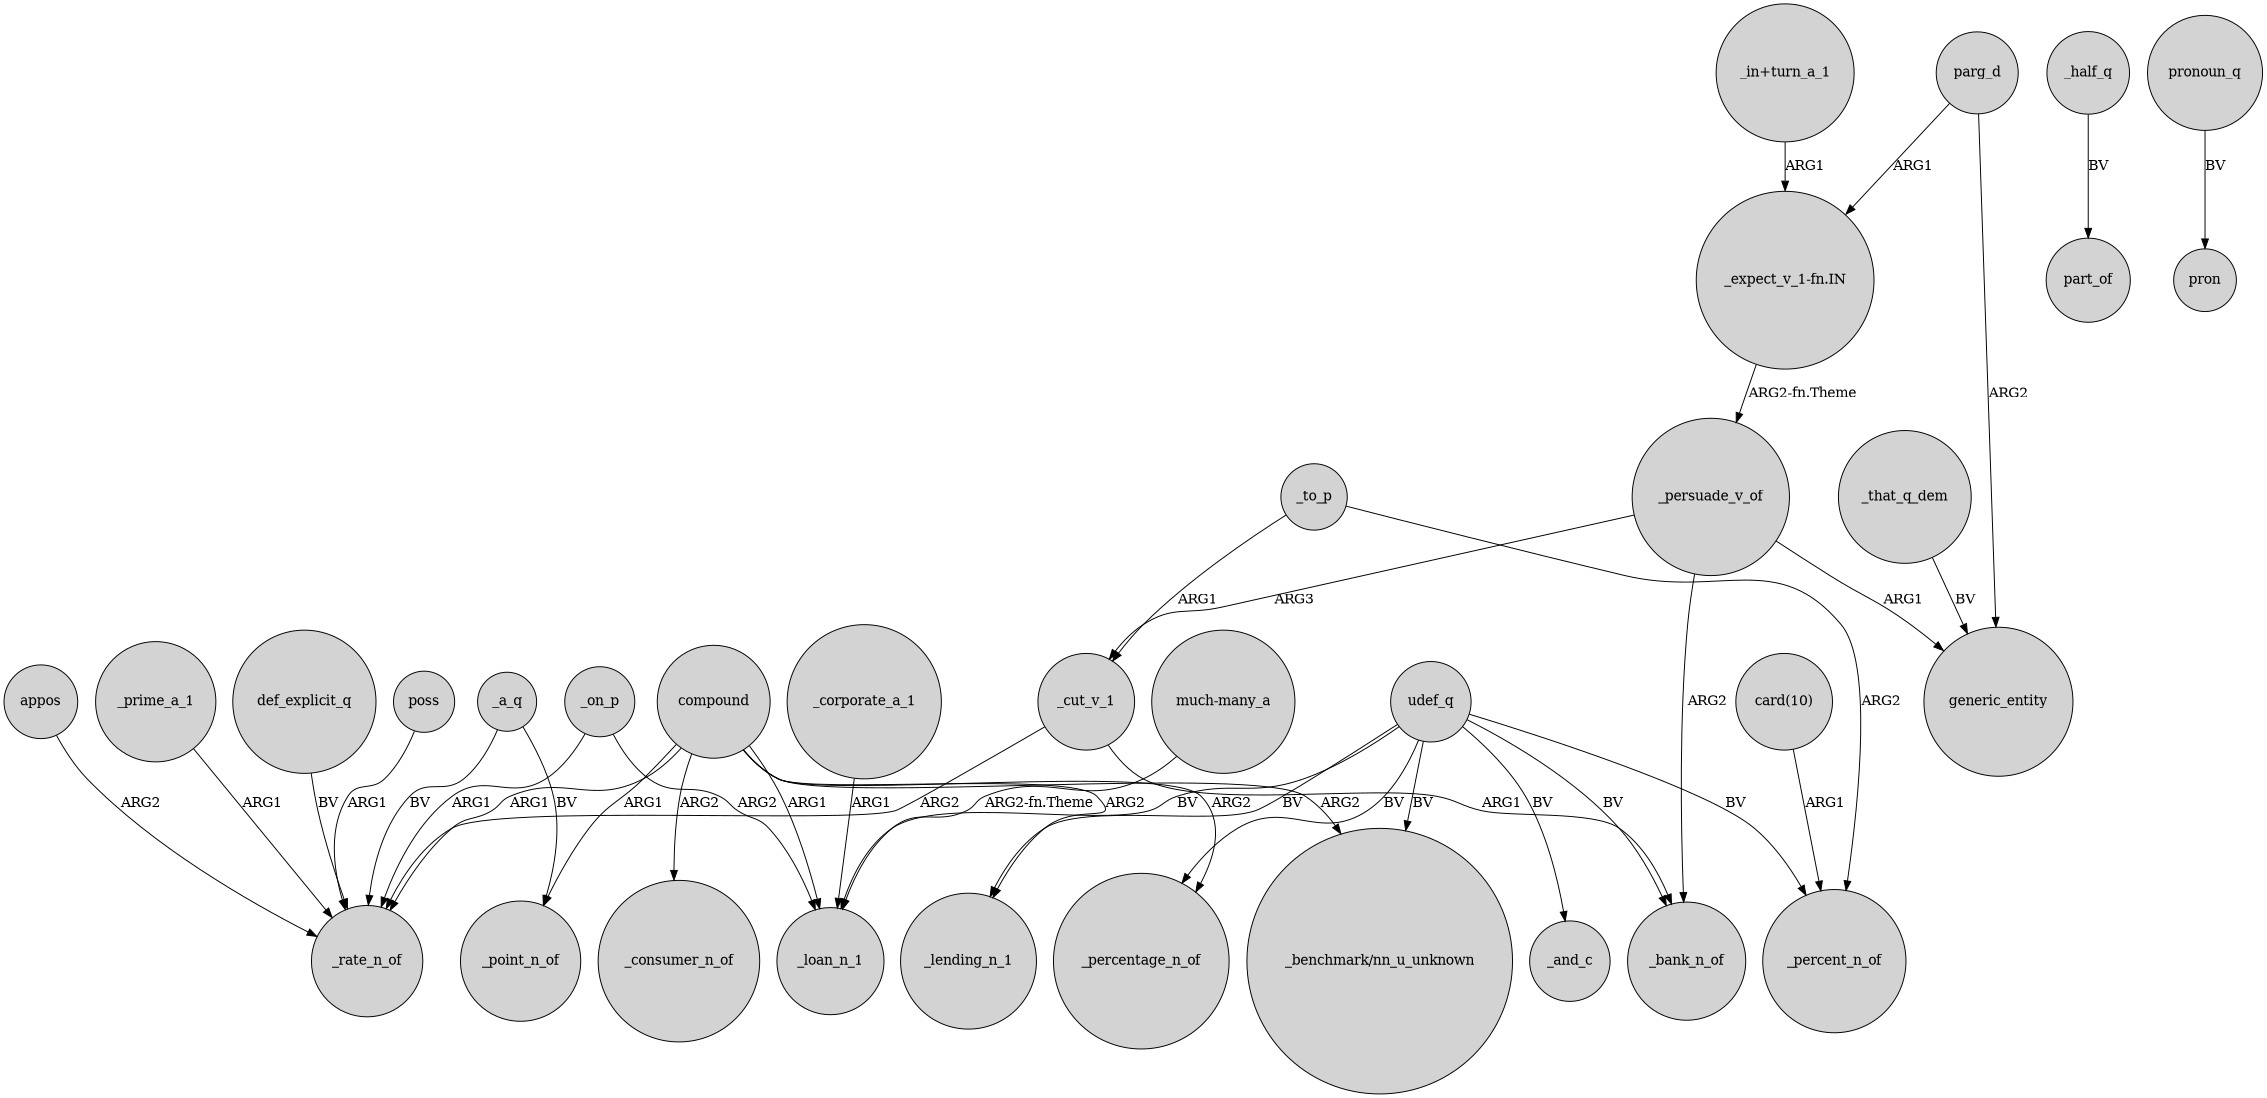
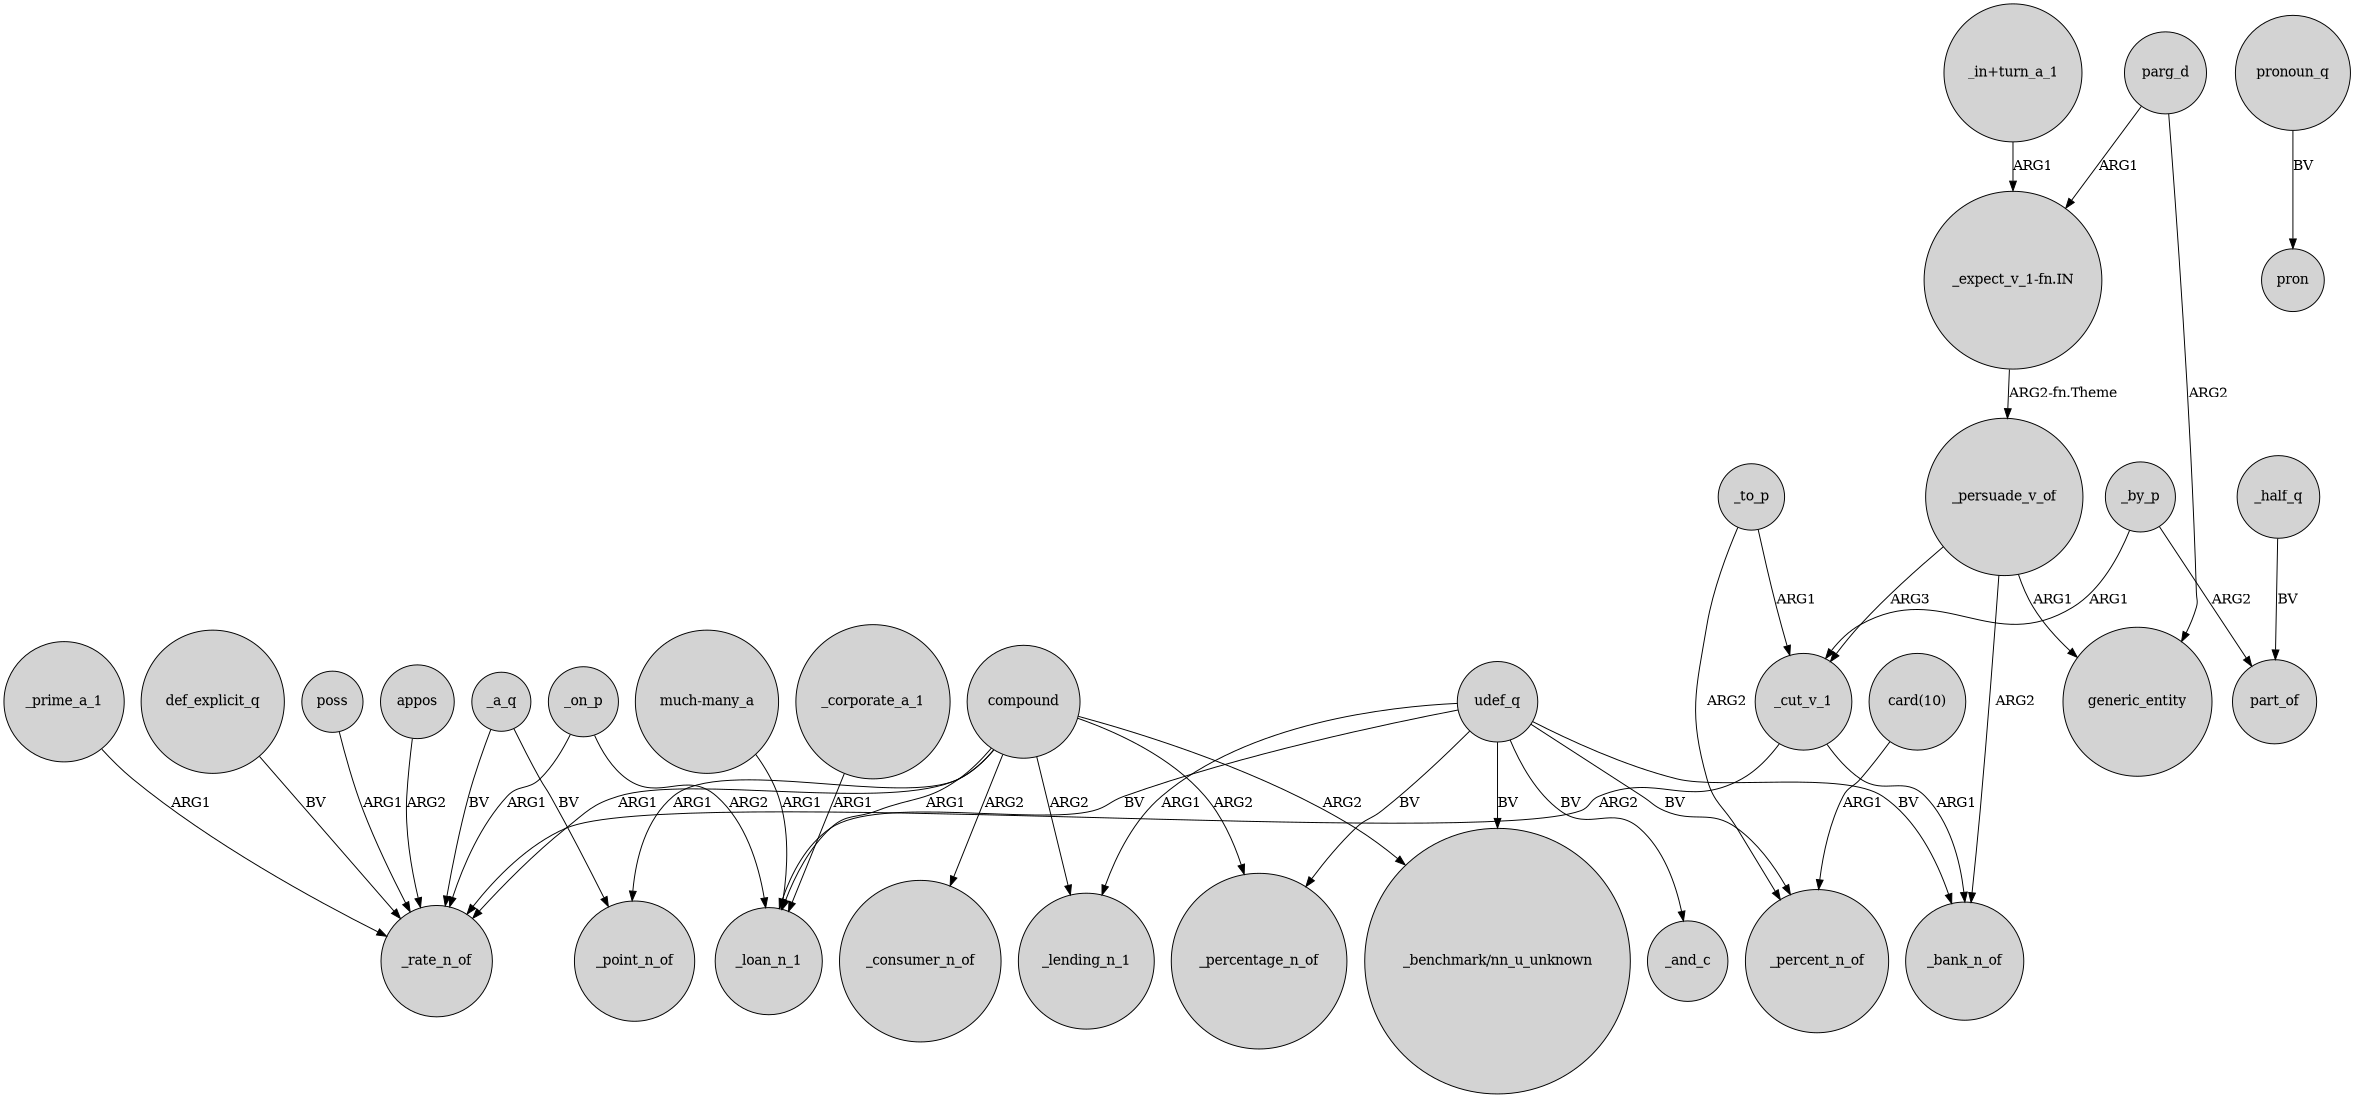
(1905, 497) -> none
none -> (2140, 497)
(1039, 804) -> (802, 804)
(1292, 804) -> (1181, 804)
